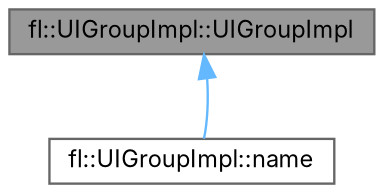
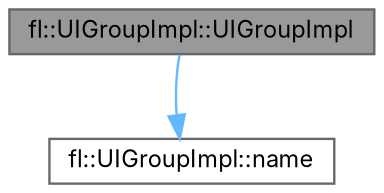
(207, 109) -> (176, 85)
